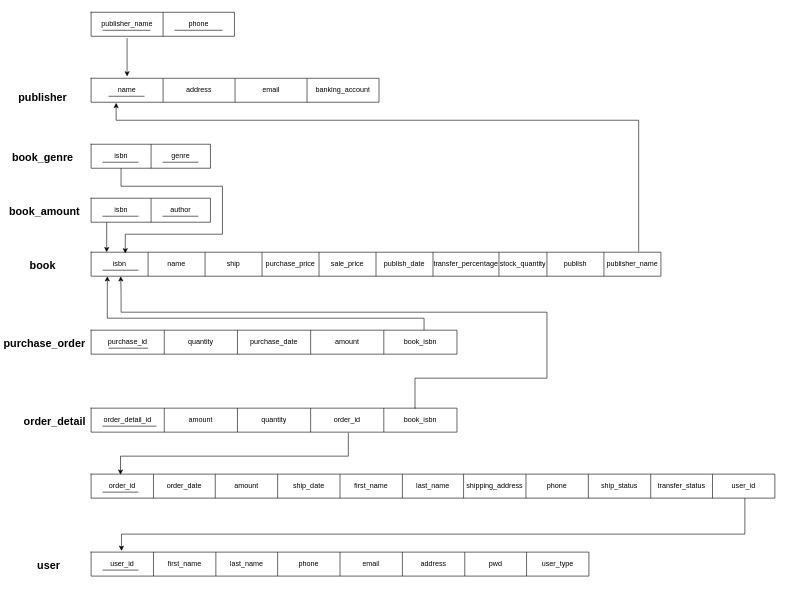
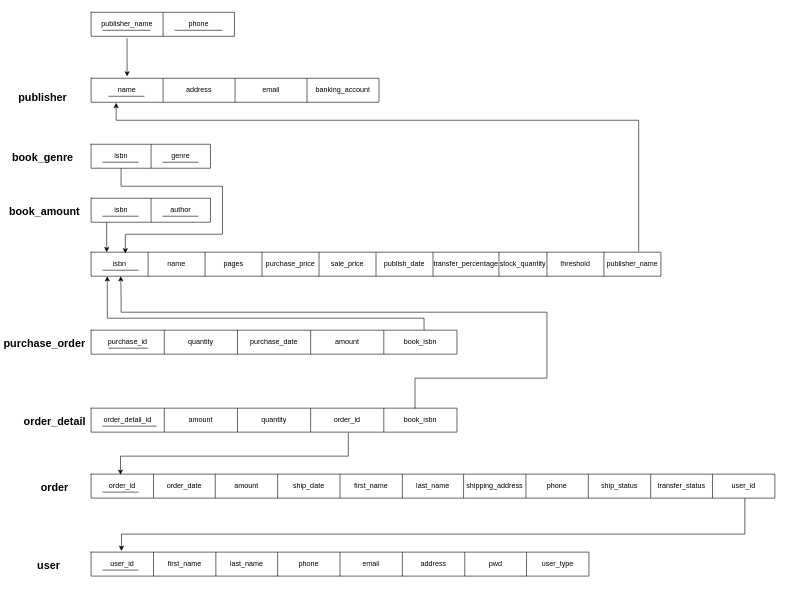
(42, 264) -> none
(233, 264) -> (233, 264)
(575, 264) -> (575, 264)
none -> (54, 486)
